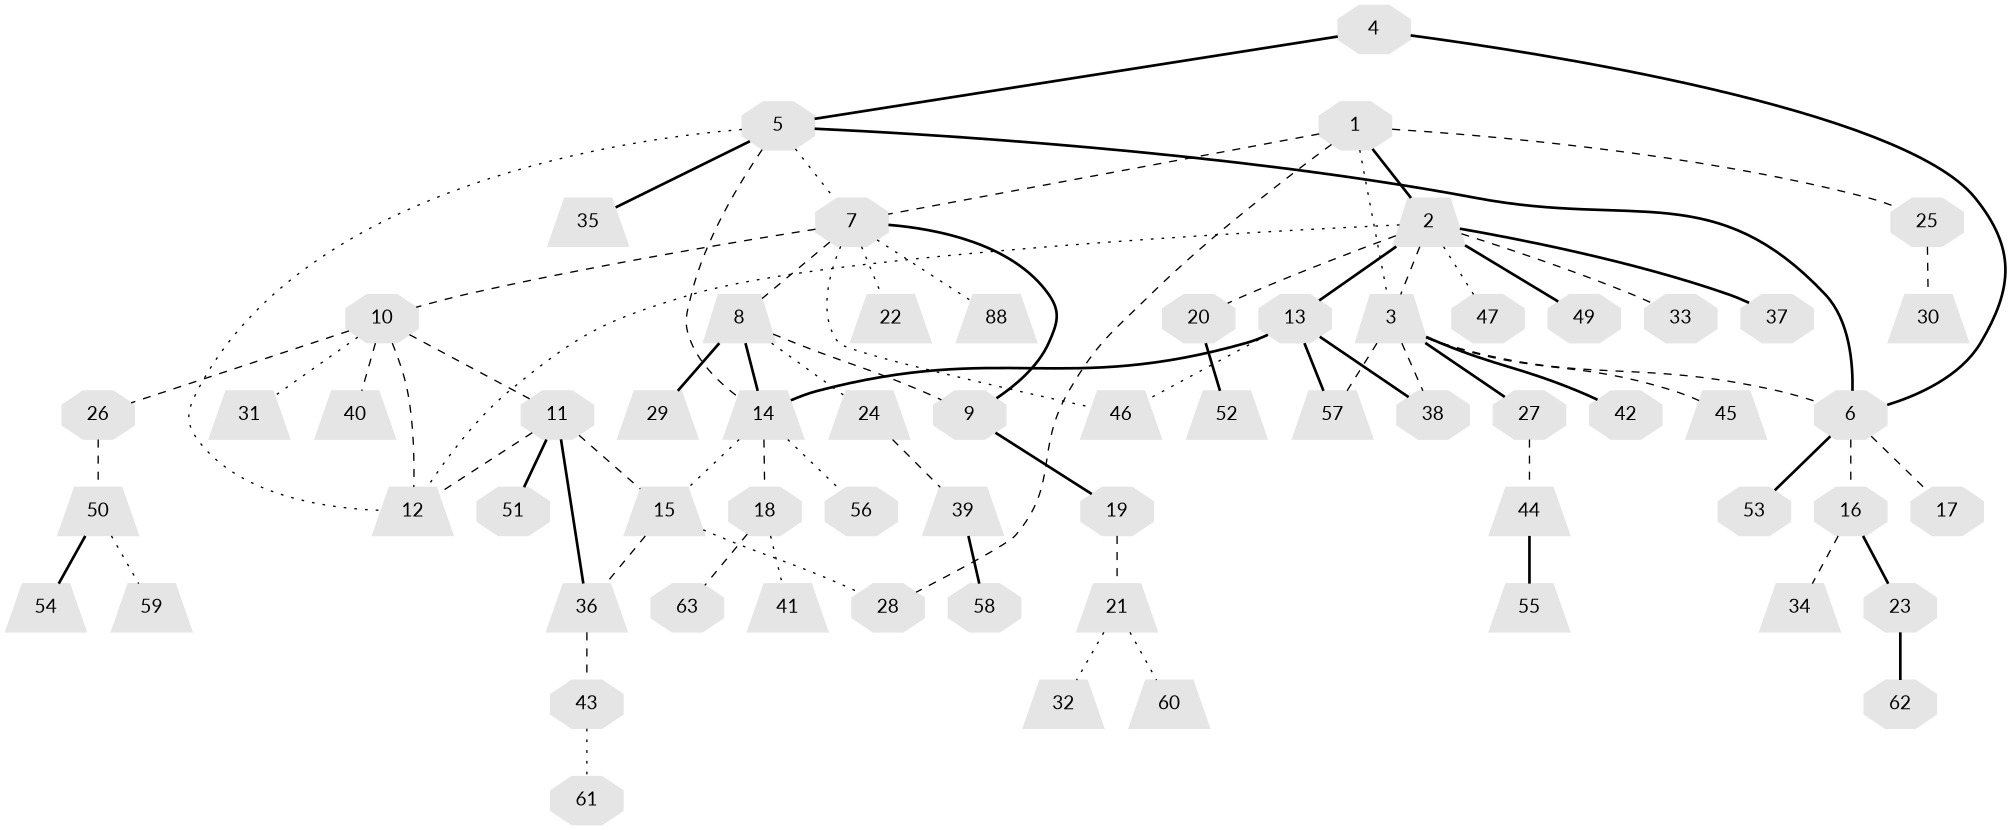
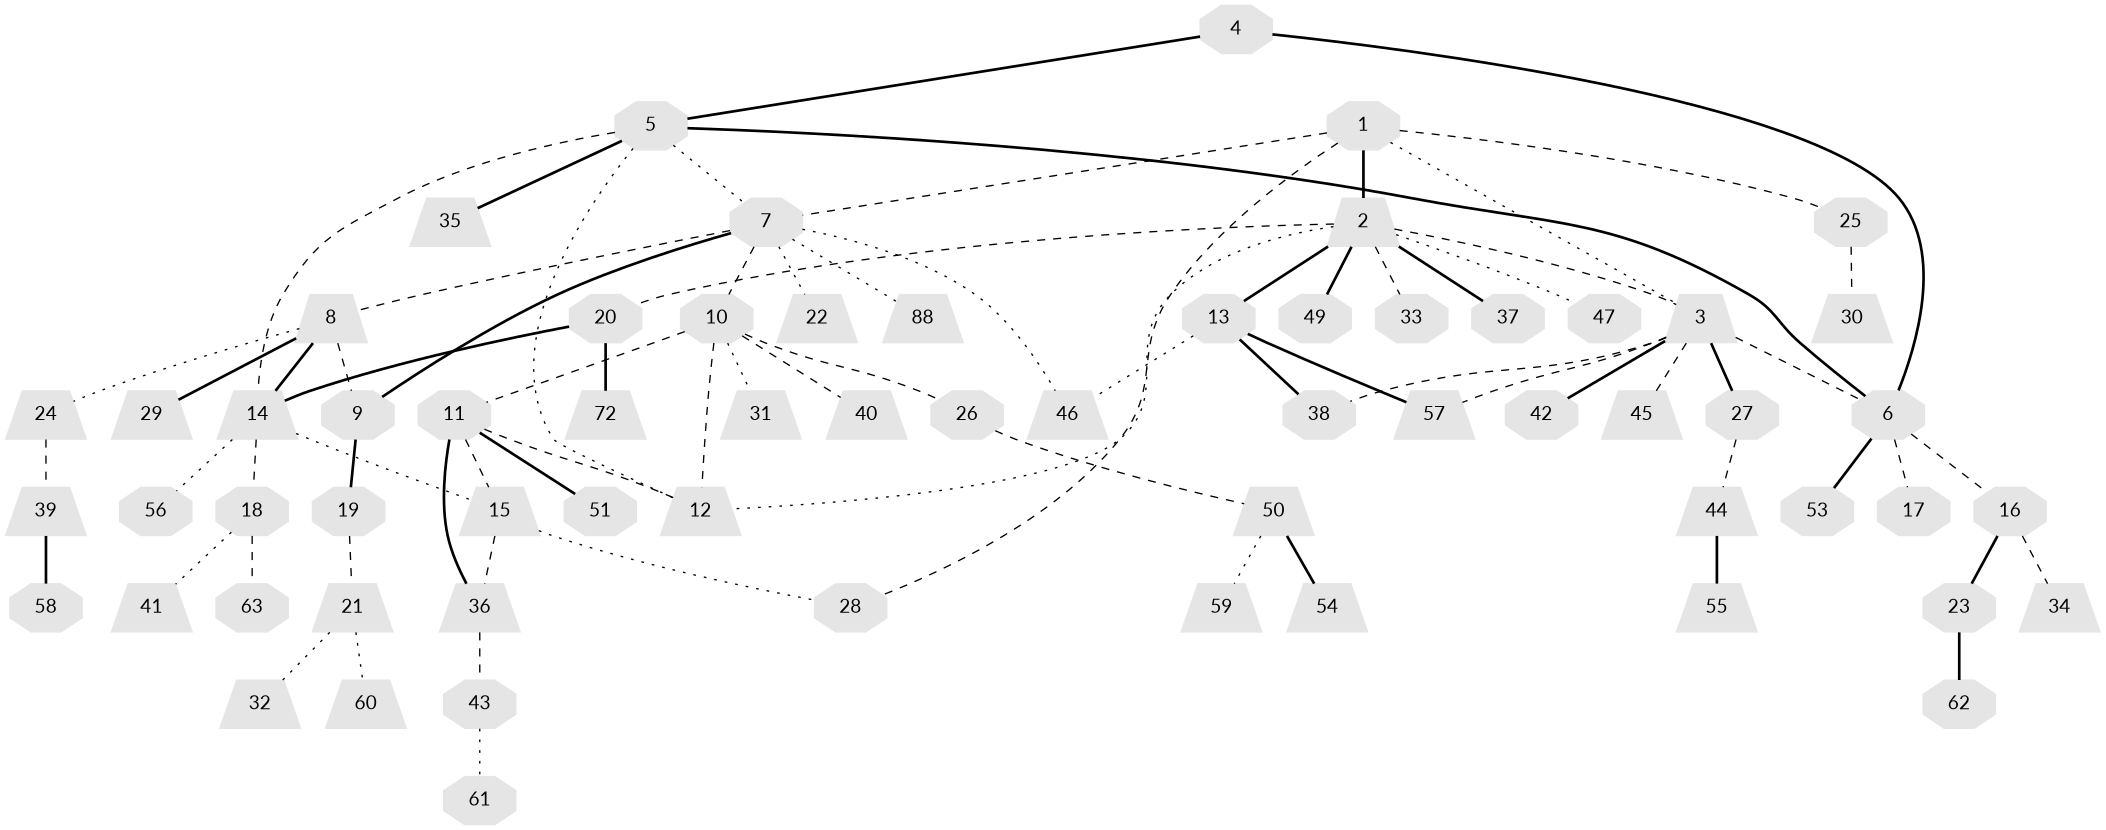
(1017, 368) -> (425, 358)
(1227, 415) -> (606, 415)
